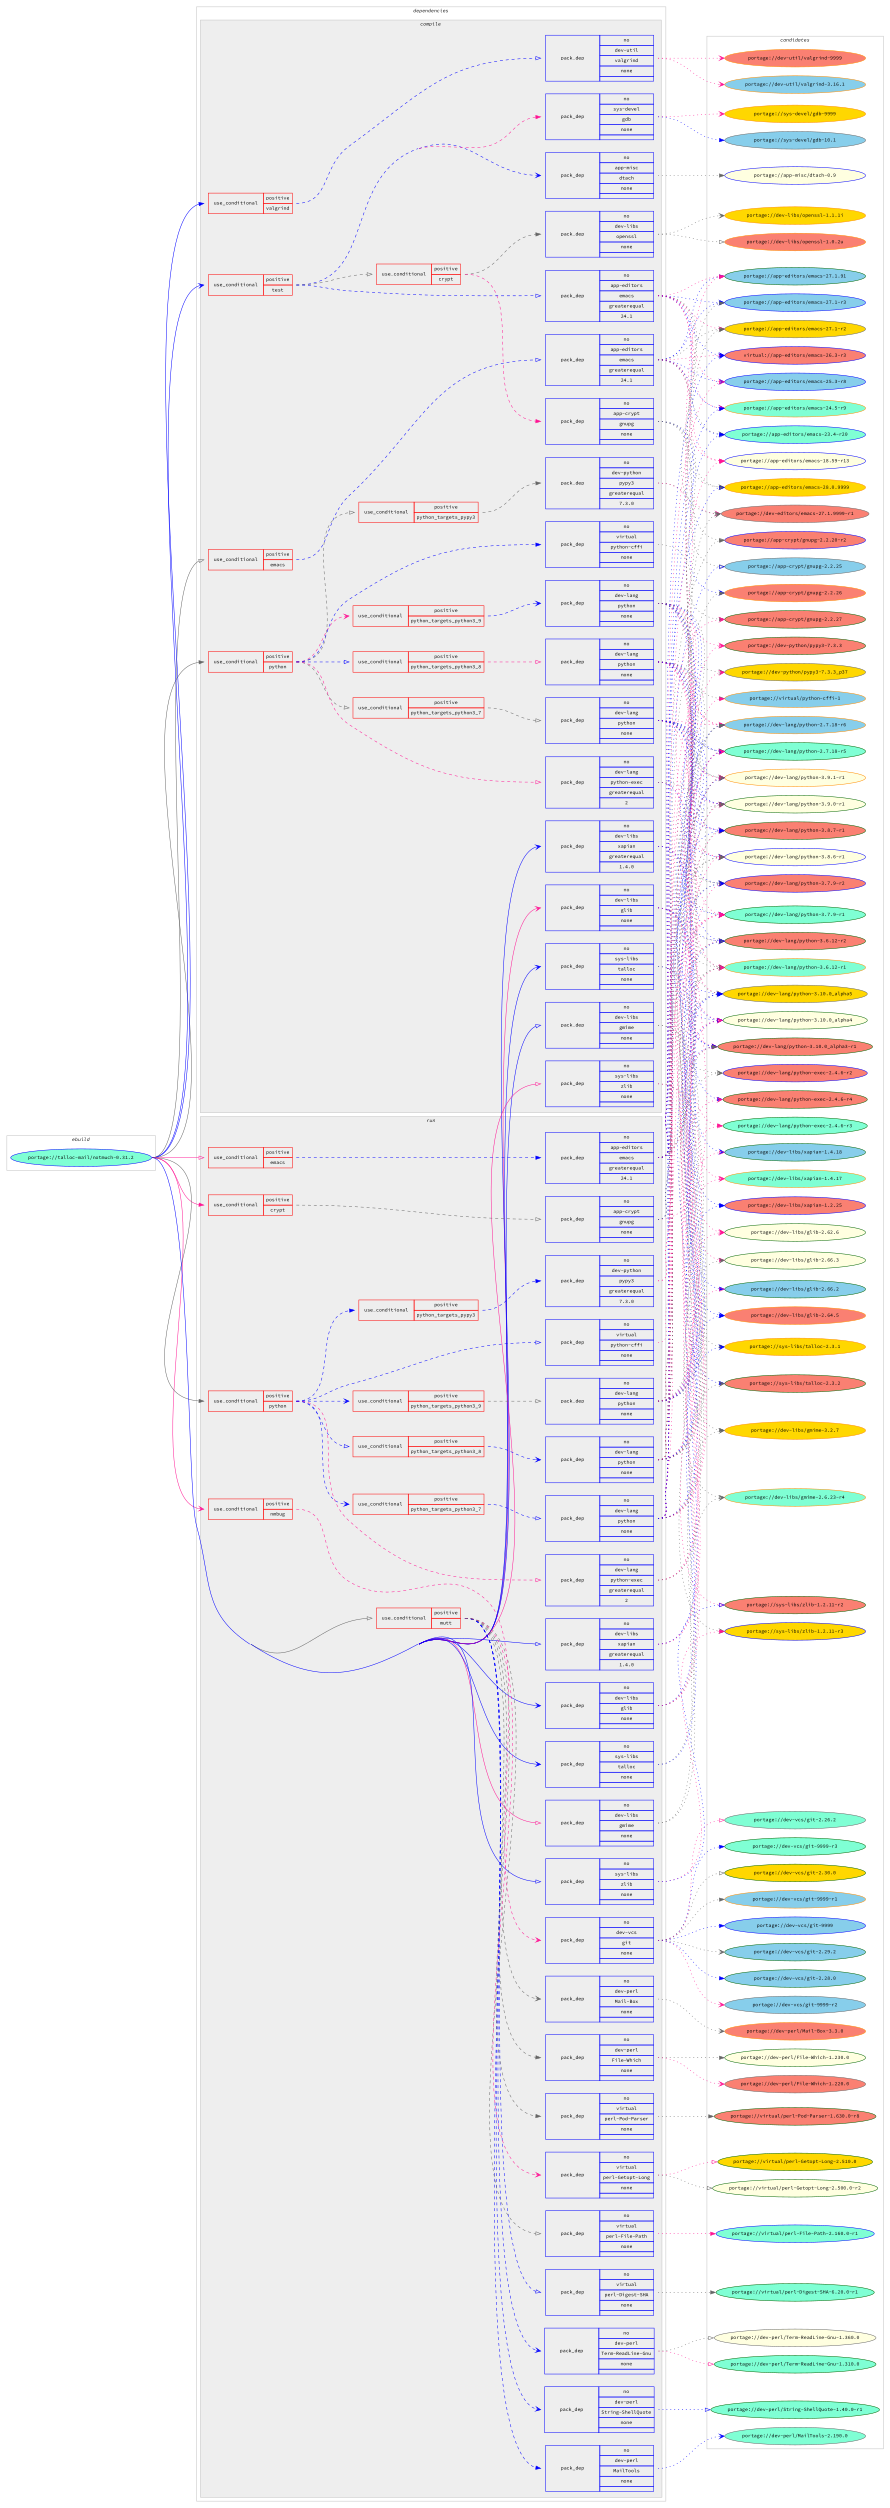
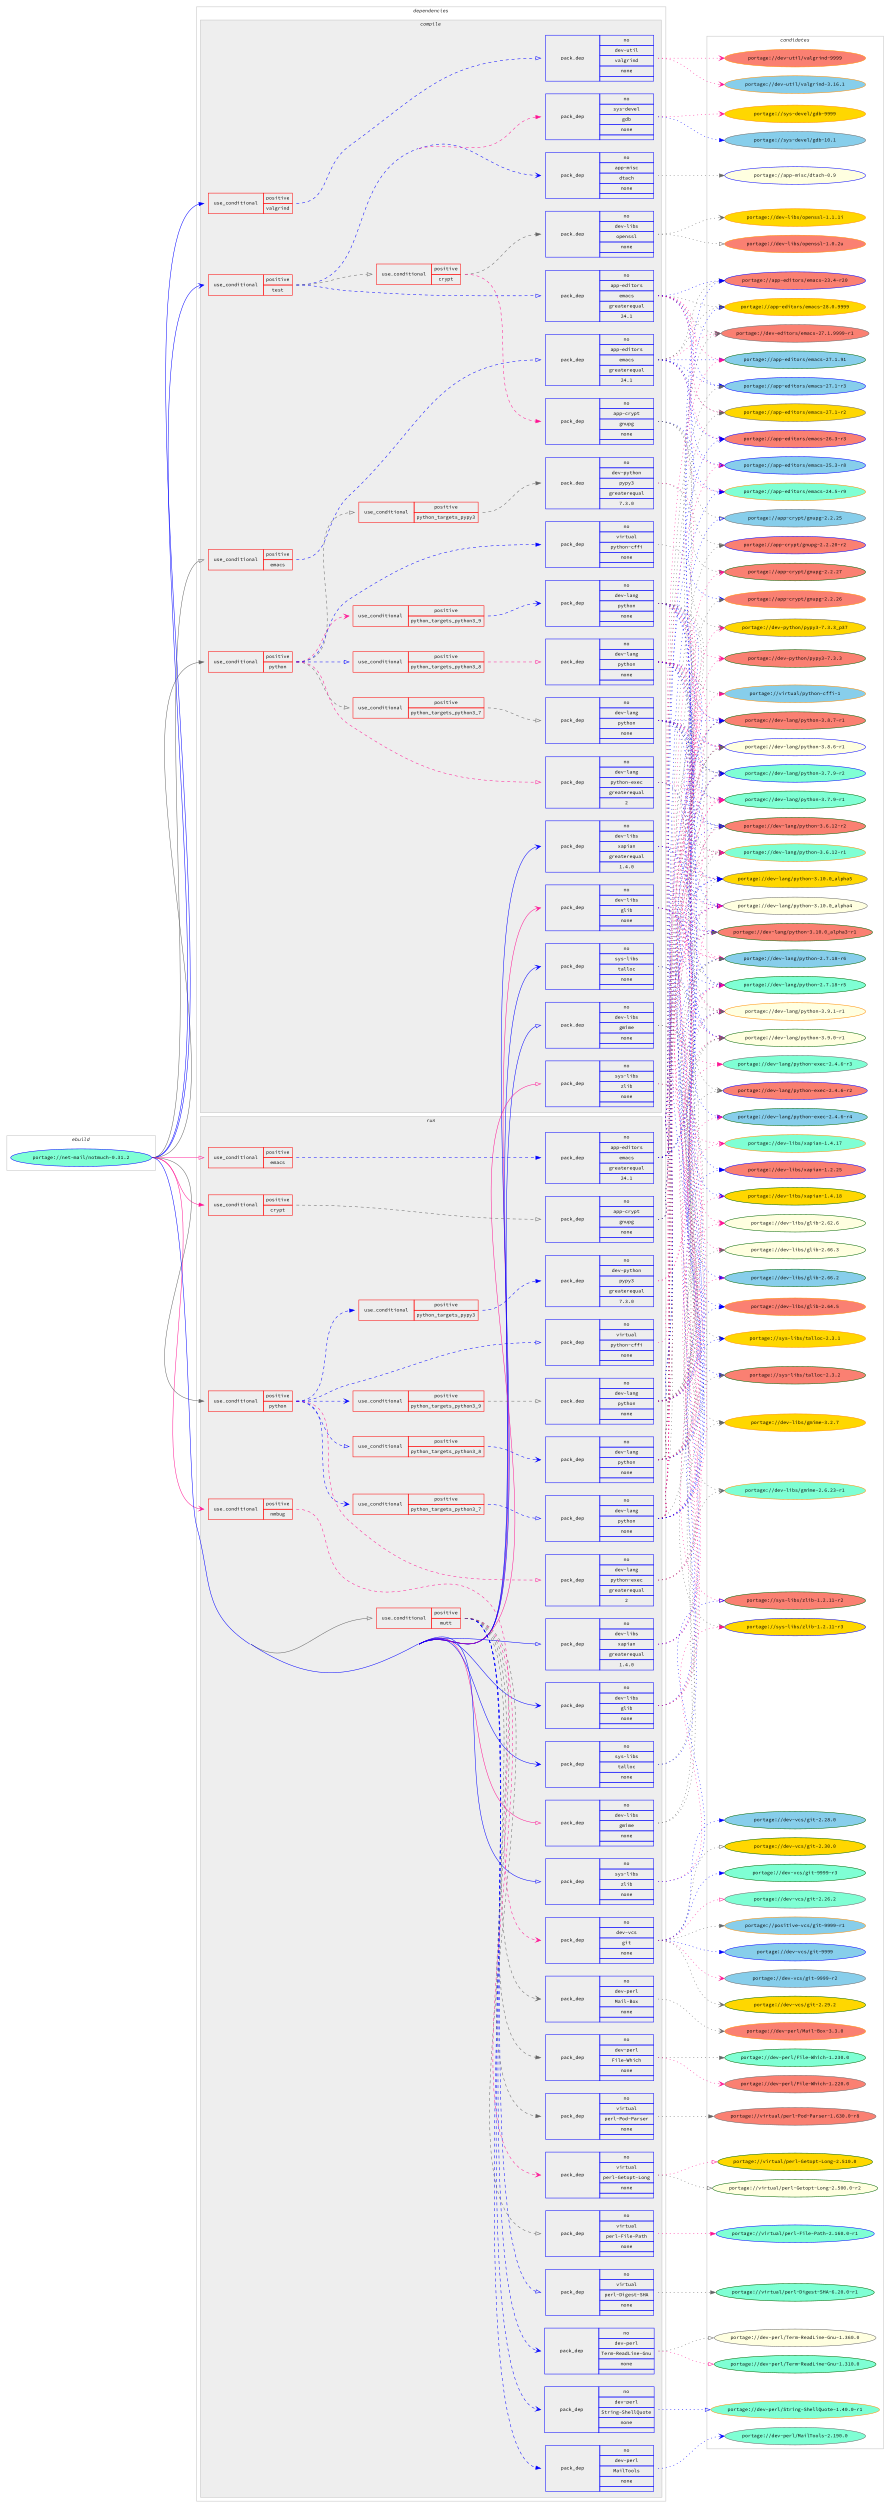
(795, 355) -> (795, 439)
(795, 435) -> (795, 281)
(795, 461) -> none
(795, 725) -> (795, 959)
(795, 883) -> (795, 773)
(795, 1020) -> (795, 906)
(795, 1100) -> (795, 1117)
(795, 1126) -> (795, 1064)
(795, 1152) -> (795, 1196)
(81, 1158) -> (81, 1158)
(795, 1497) -> (795, 1491)
(795, 1899) -> (795, 1926)
(795, 1952) -> (795, 2005)
(795, 2058) -> (795, 2058)
(795, 2116) -> (795, 2116)
(795, 2410) -> (795, 2410)
